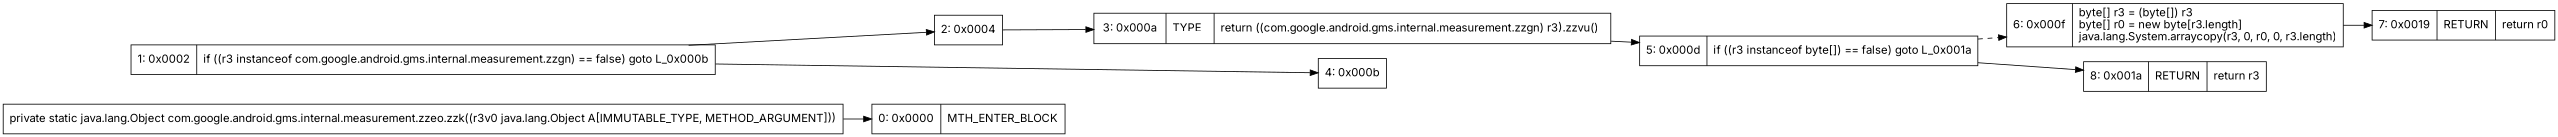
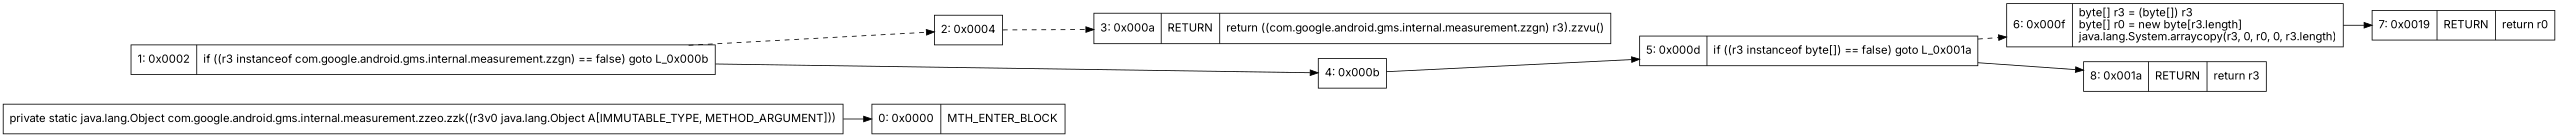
(1187, 28) -> (1190, 28)
(1044, 30) -> (1044, 30)
(807, 39) -> (807, 39)
(1621, 42) -> (1509, 66)
